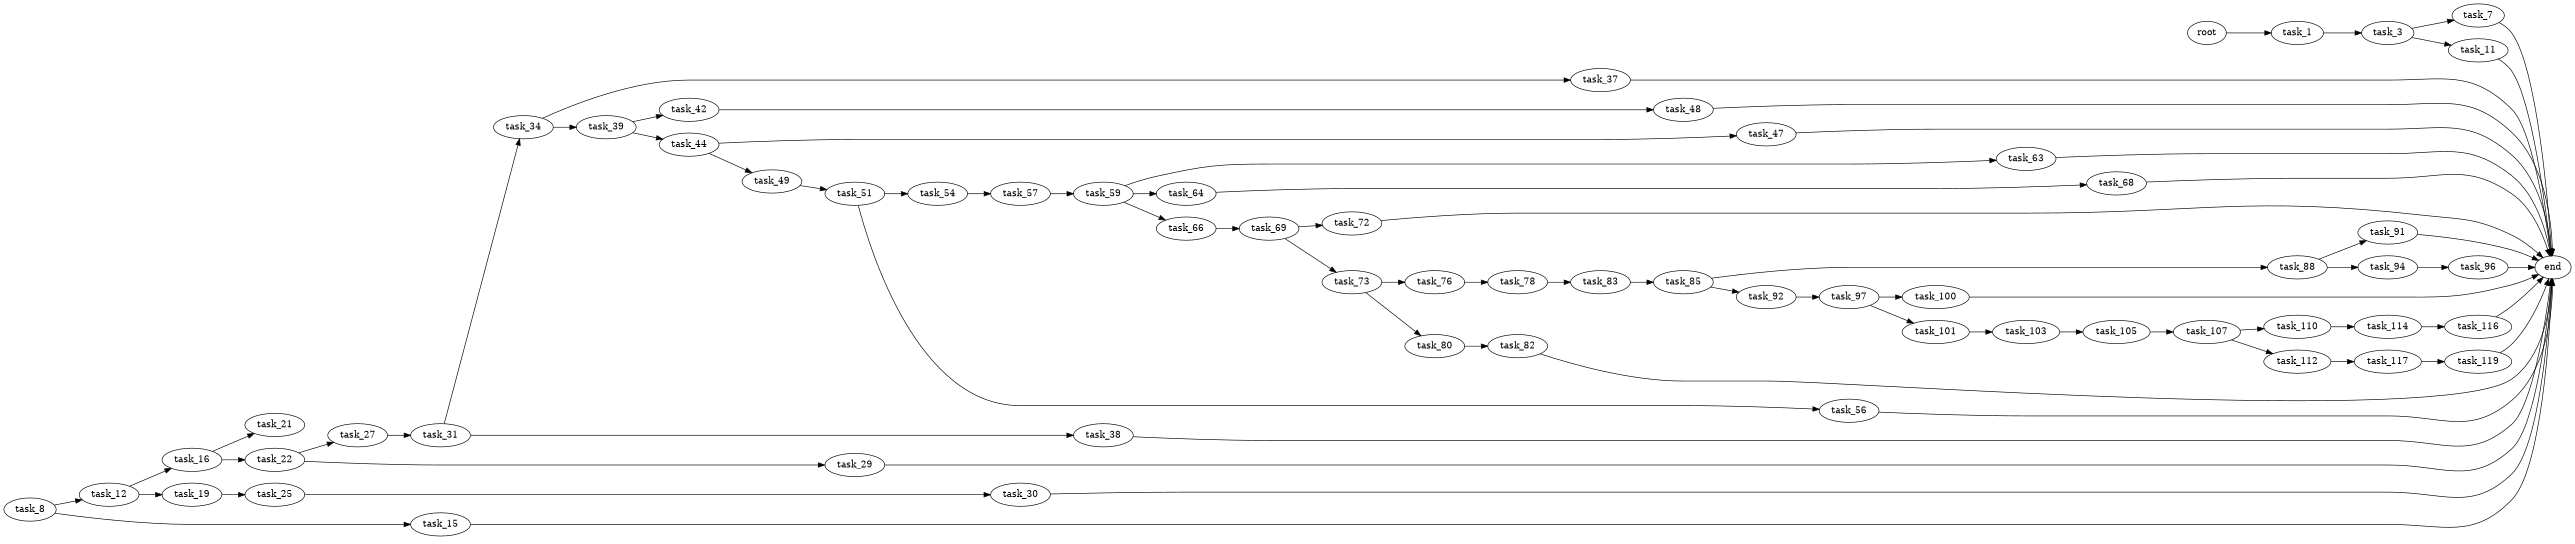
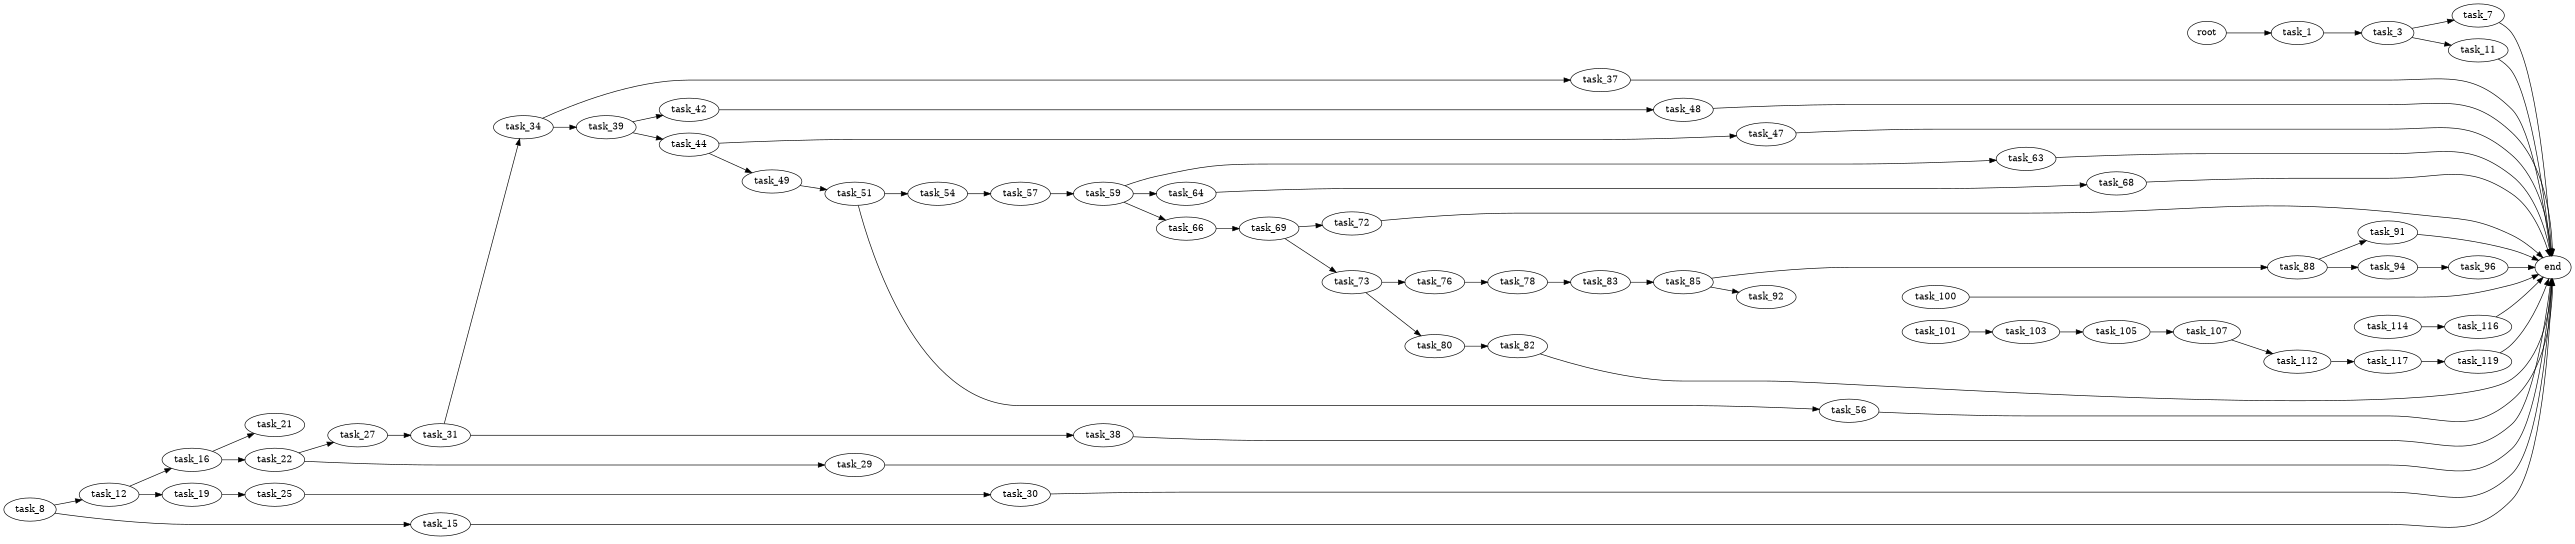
(1849, 297) -> none
(2297, 327) -> none
